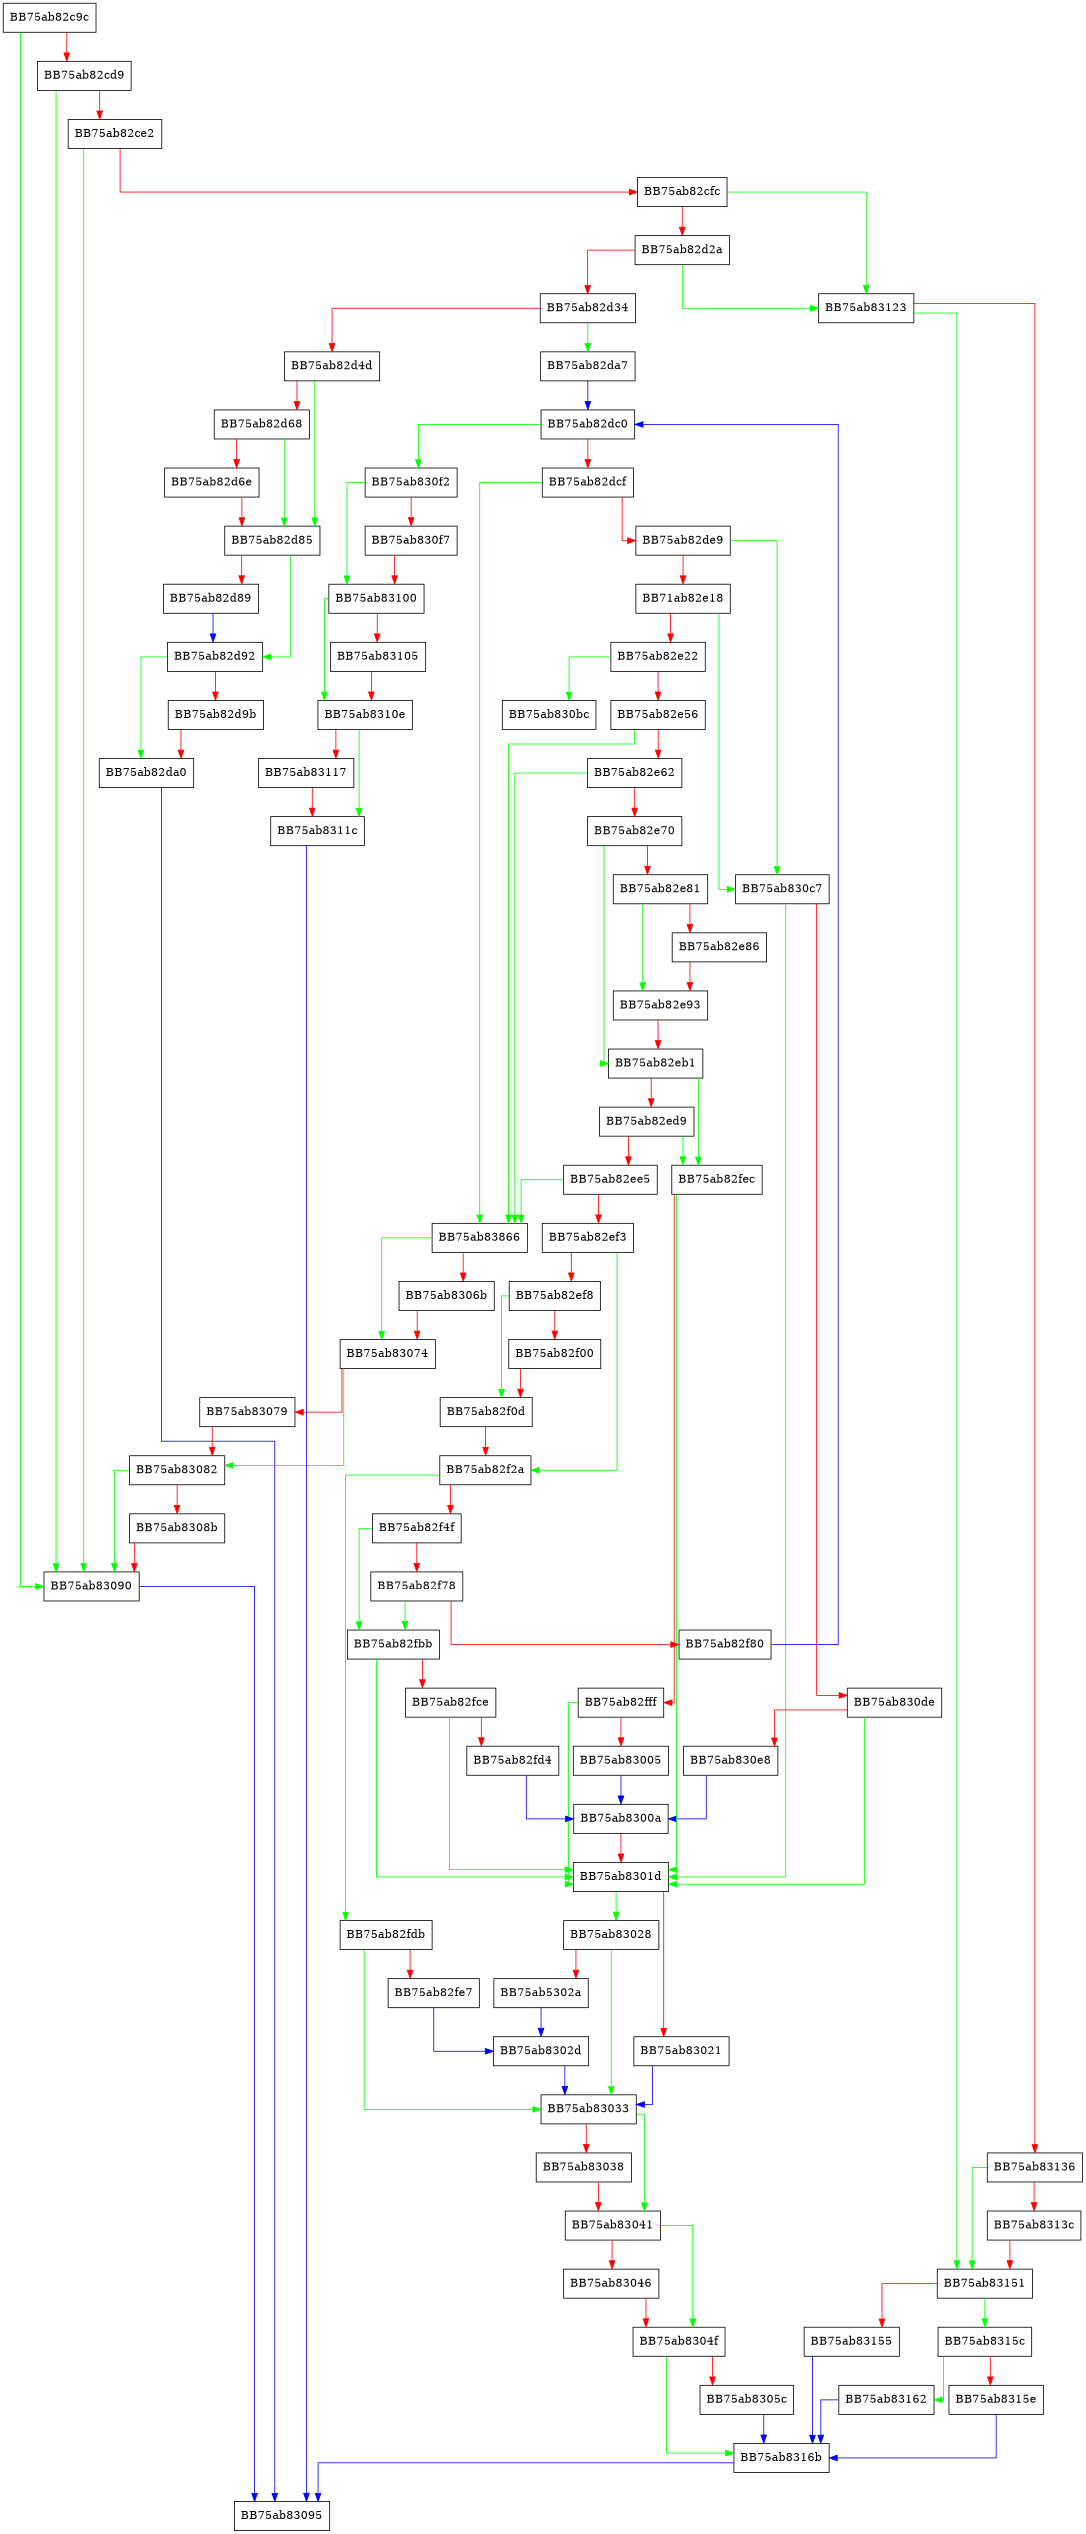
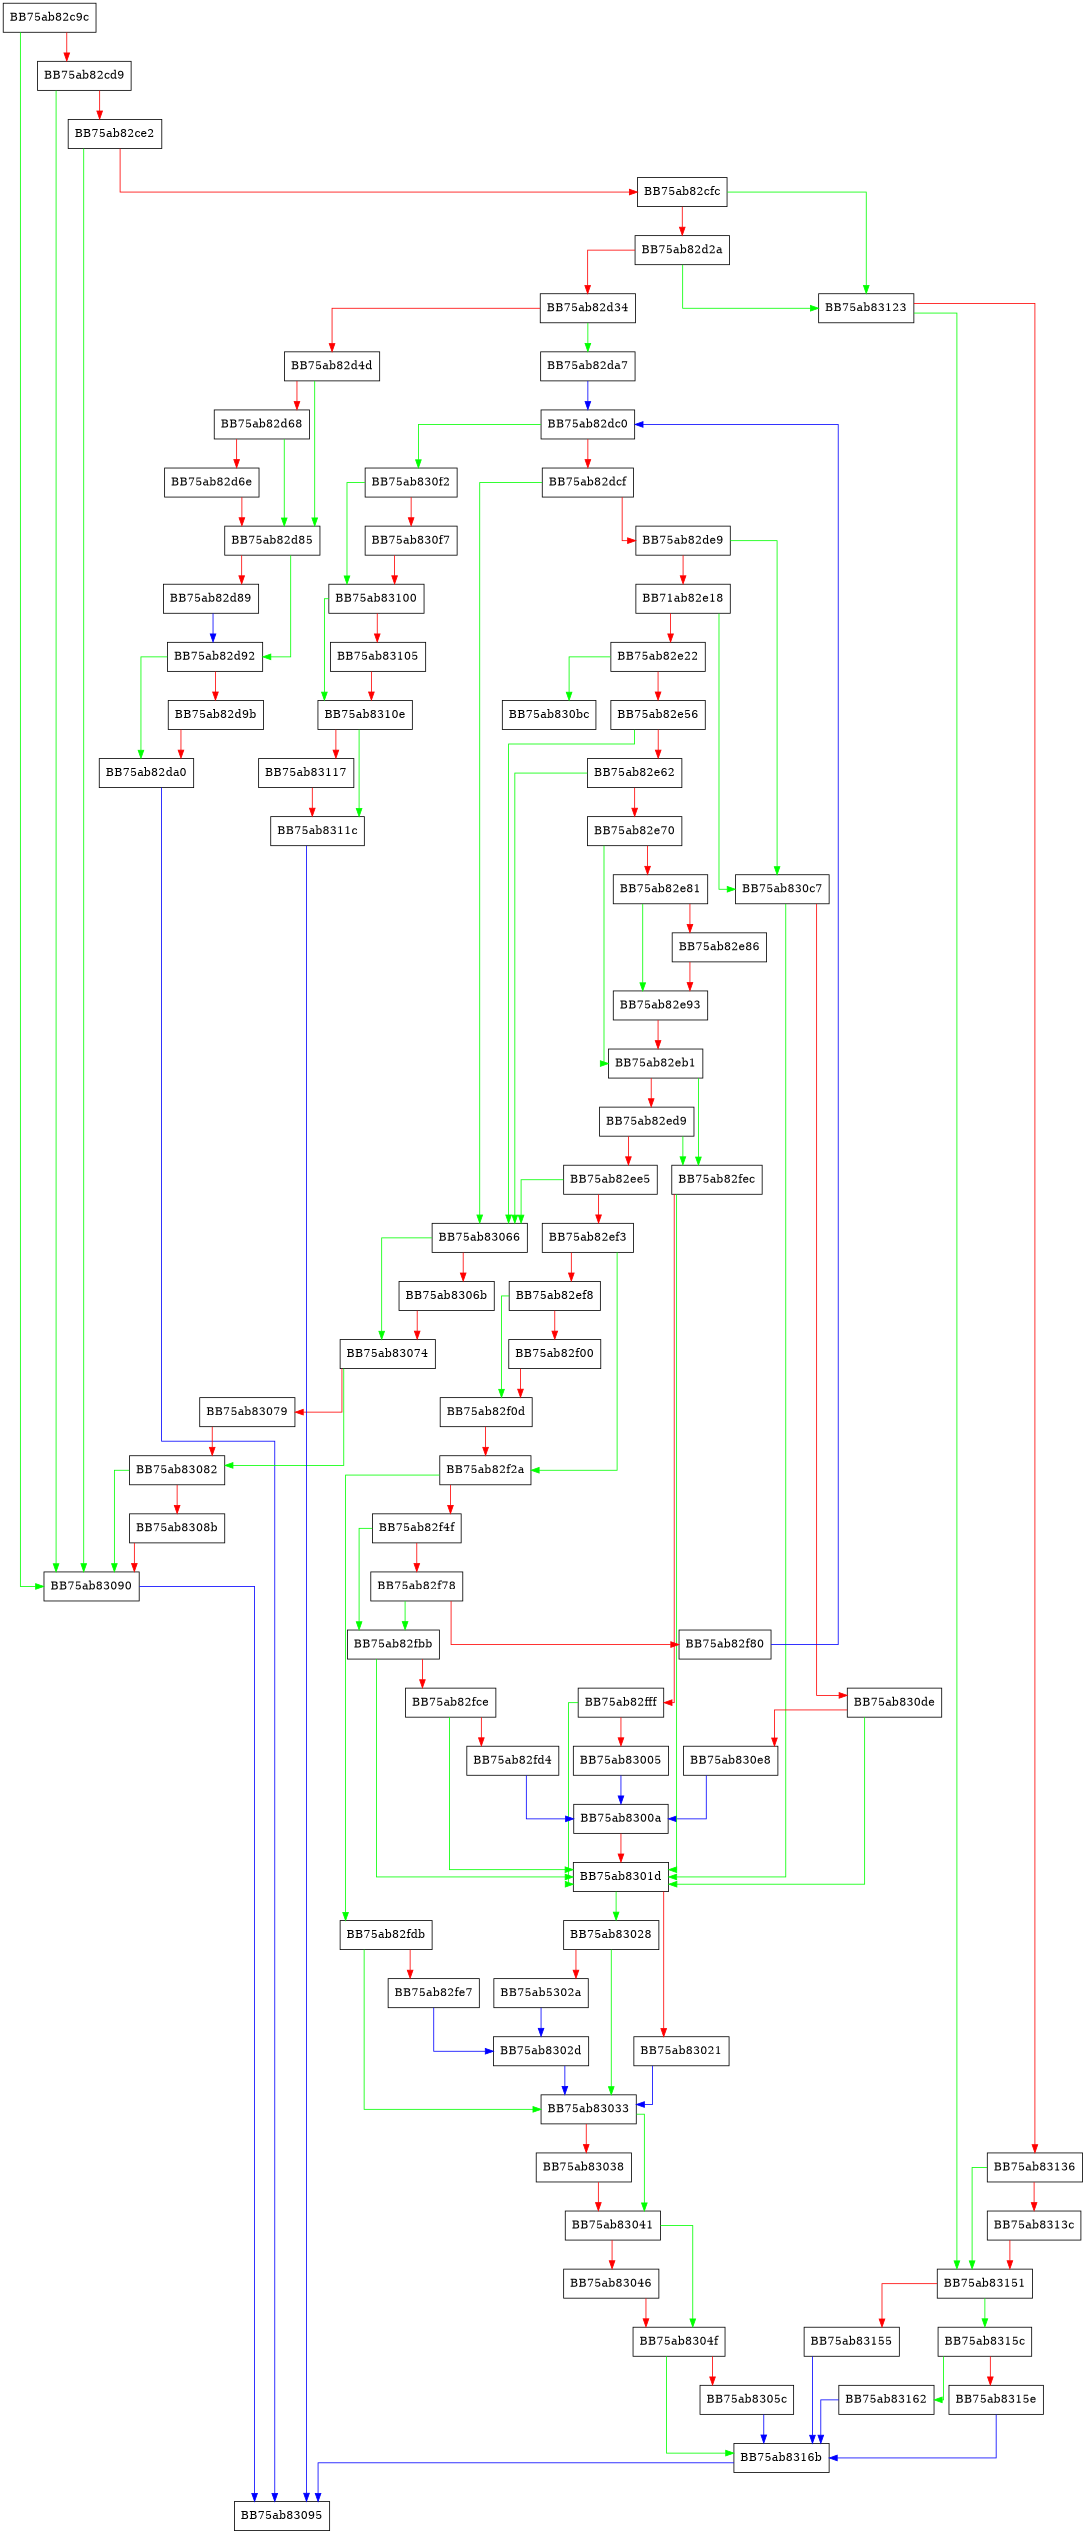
(480, 1238) -> (480, 1238)
